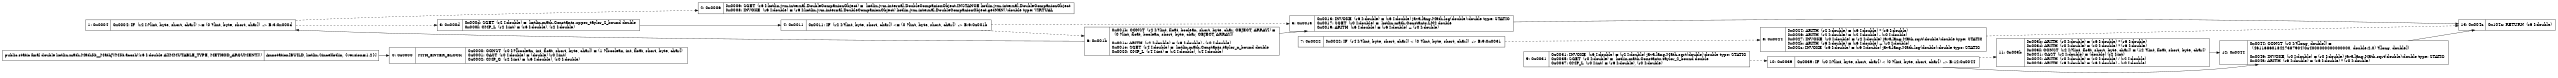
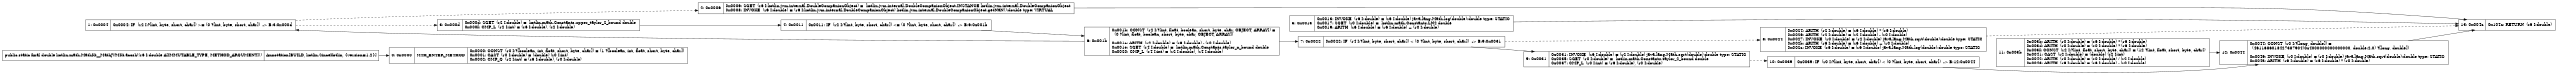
none -> (1769, 8)
(1139, 24) -> none
(1292, 32) -> (1287, 41)
(1031, 33) -> (1031, 33)
none -> (1501, 49)
(440, 55) -> (441, 55)
(1986, 57) -> none
